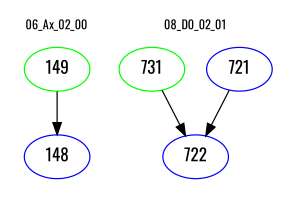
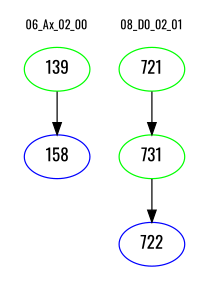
(57, 69) -> (57, 69)
(239, 69) -> (152, 69)
(220, 108) -> (152, 107)
(57, 157) -> (57, 157)
